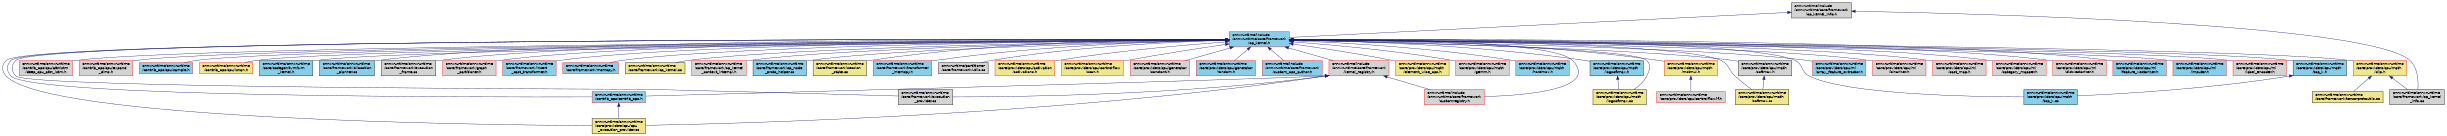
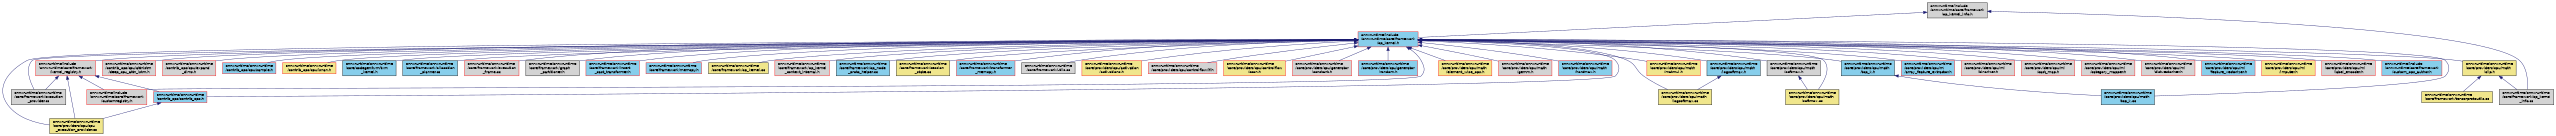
(409, 68) -> (492, 68)
(469, 68) -> (553, 68)
(963, 68) -> (1048, 68)
(2200, 68) -> (2288, 68)
(2380, 68) -> (2489, 68)
(1691, 86) -> (1281, 52)
